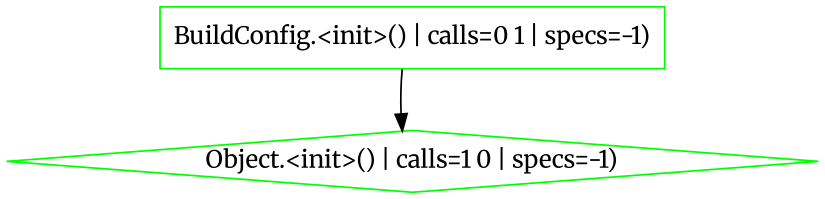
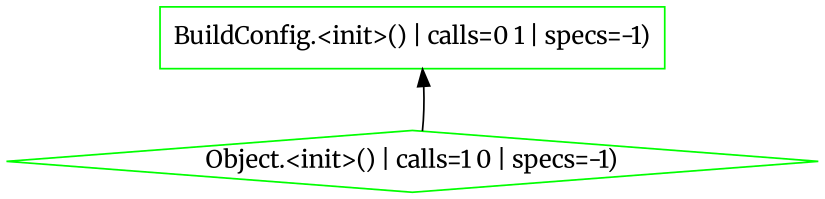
(401, 91) -> (424, 109)
